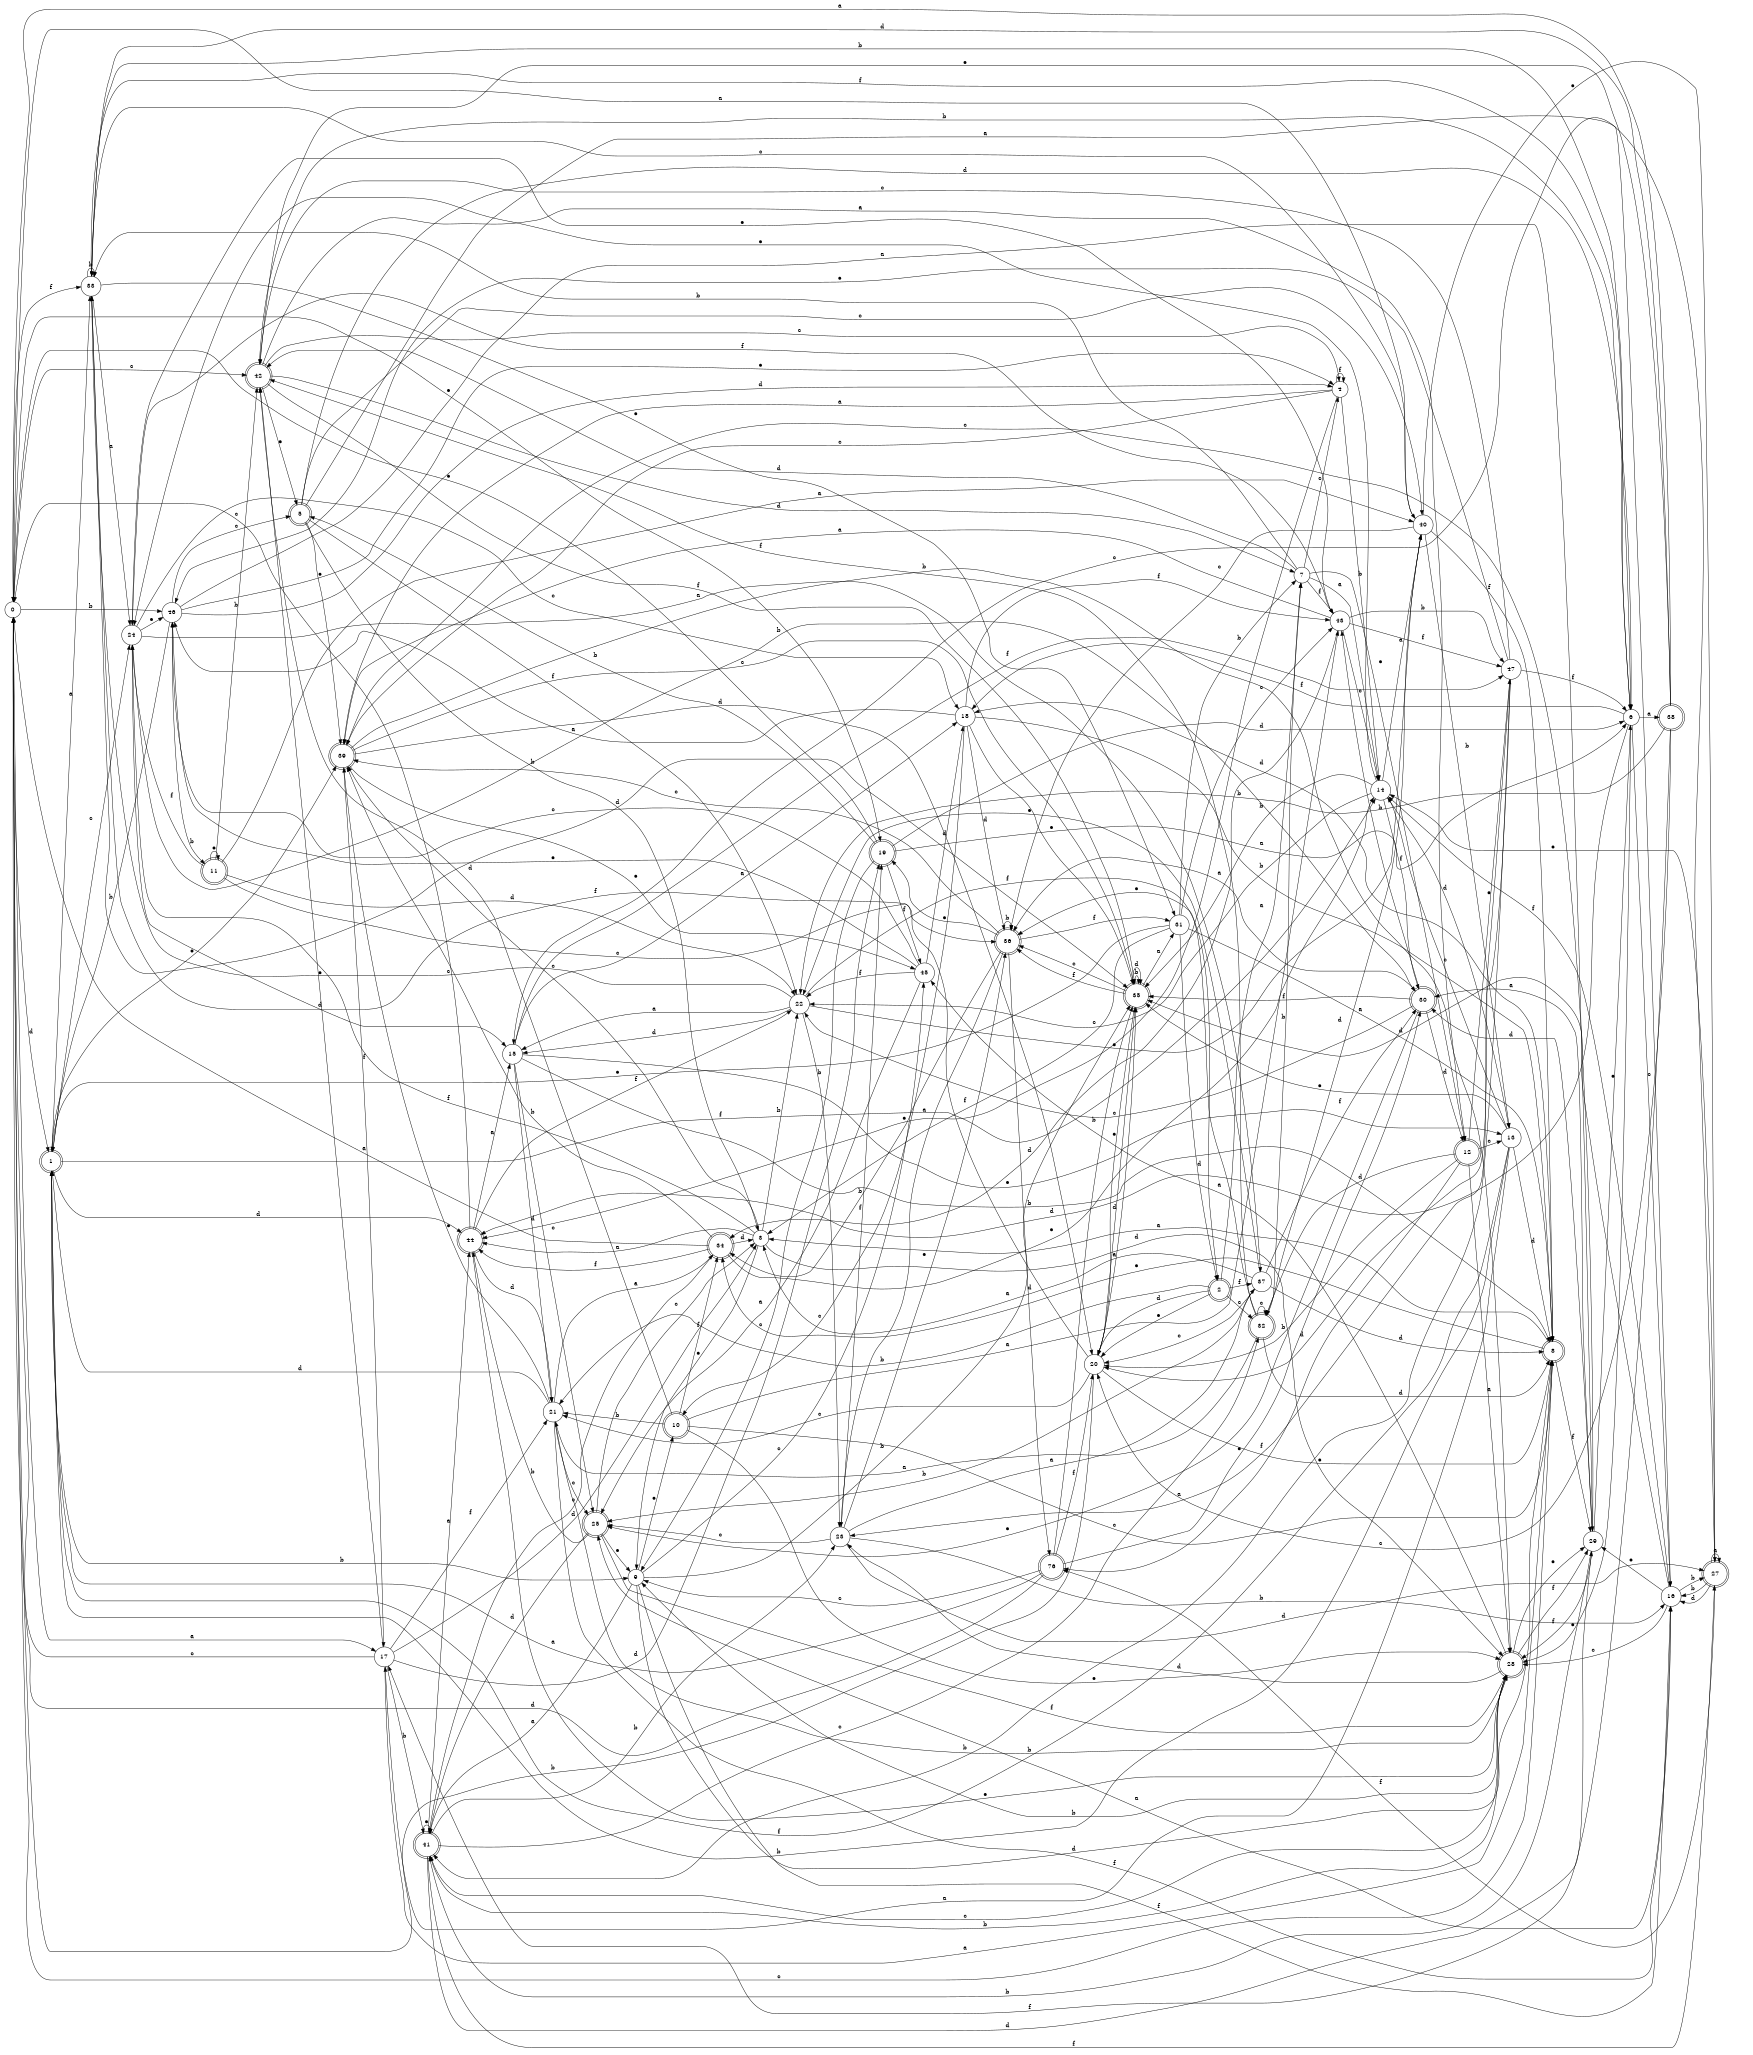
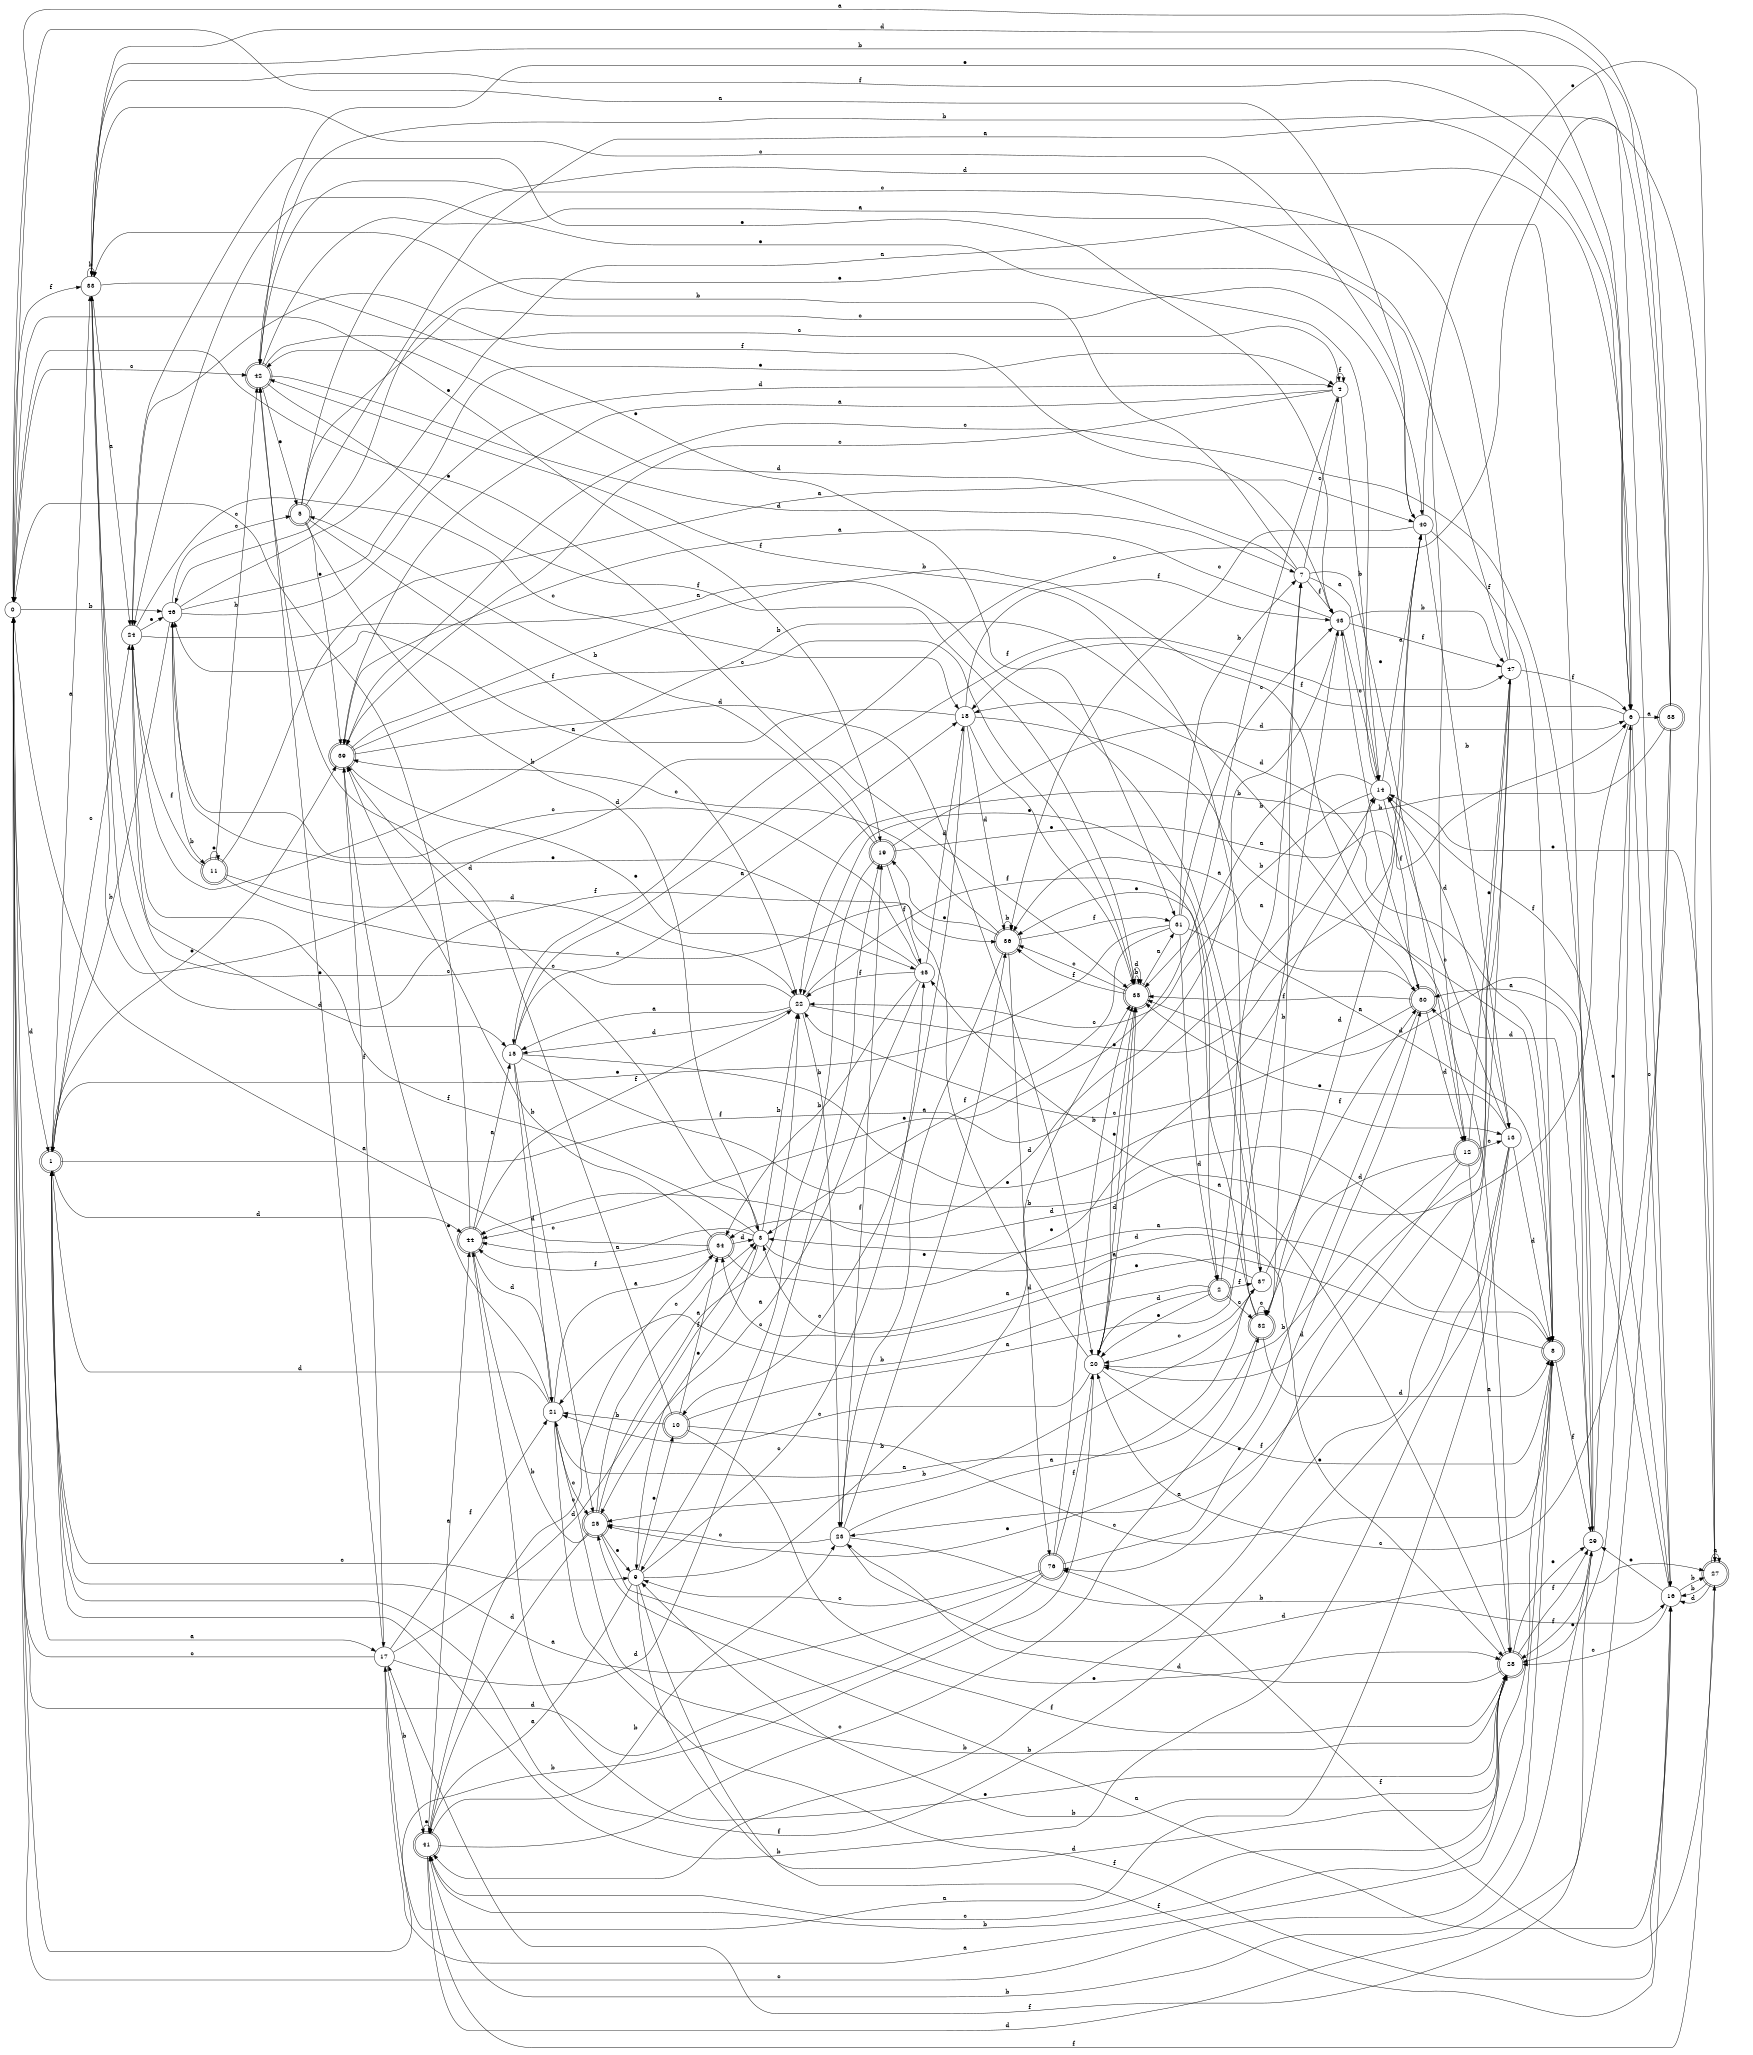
(896, 1140) -> (834, 1095)
none -> (761, 1263)
(1399, 1341) -> none
(342, 1560) -> (342, 1560)
